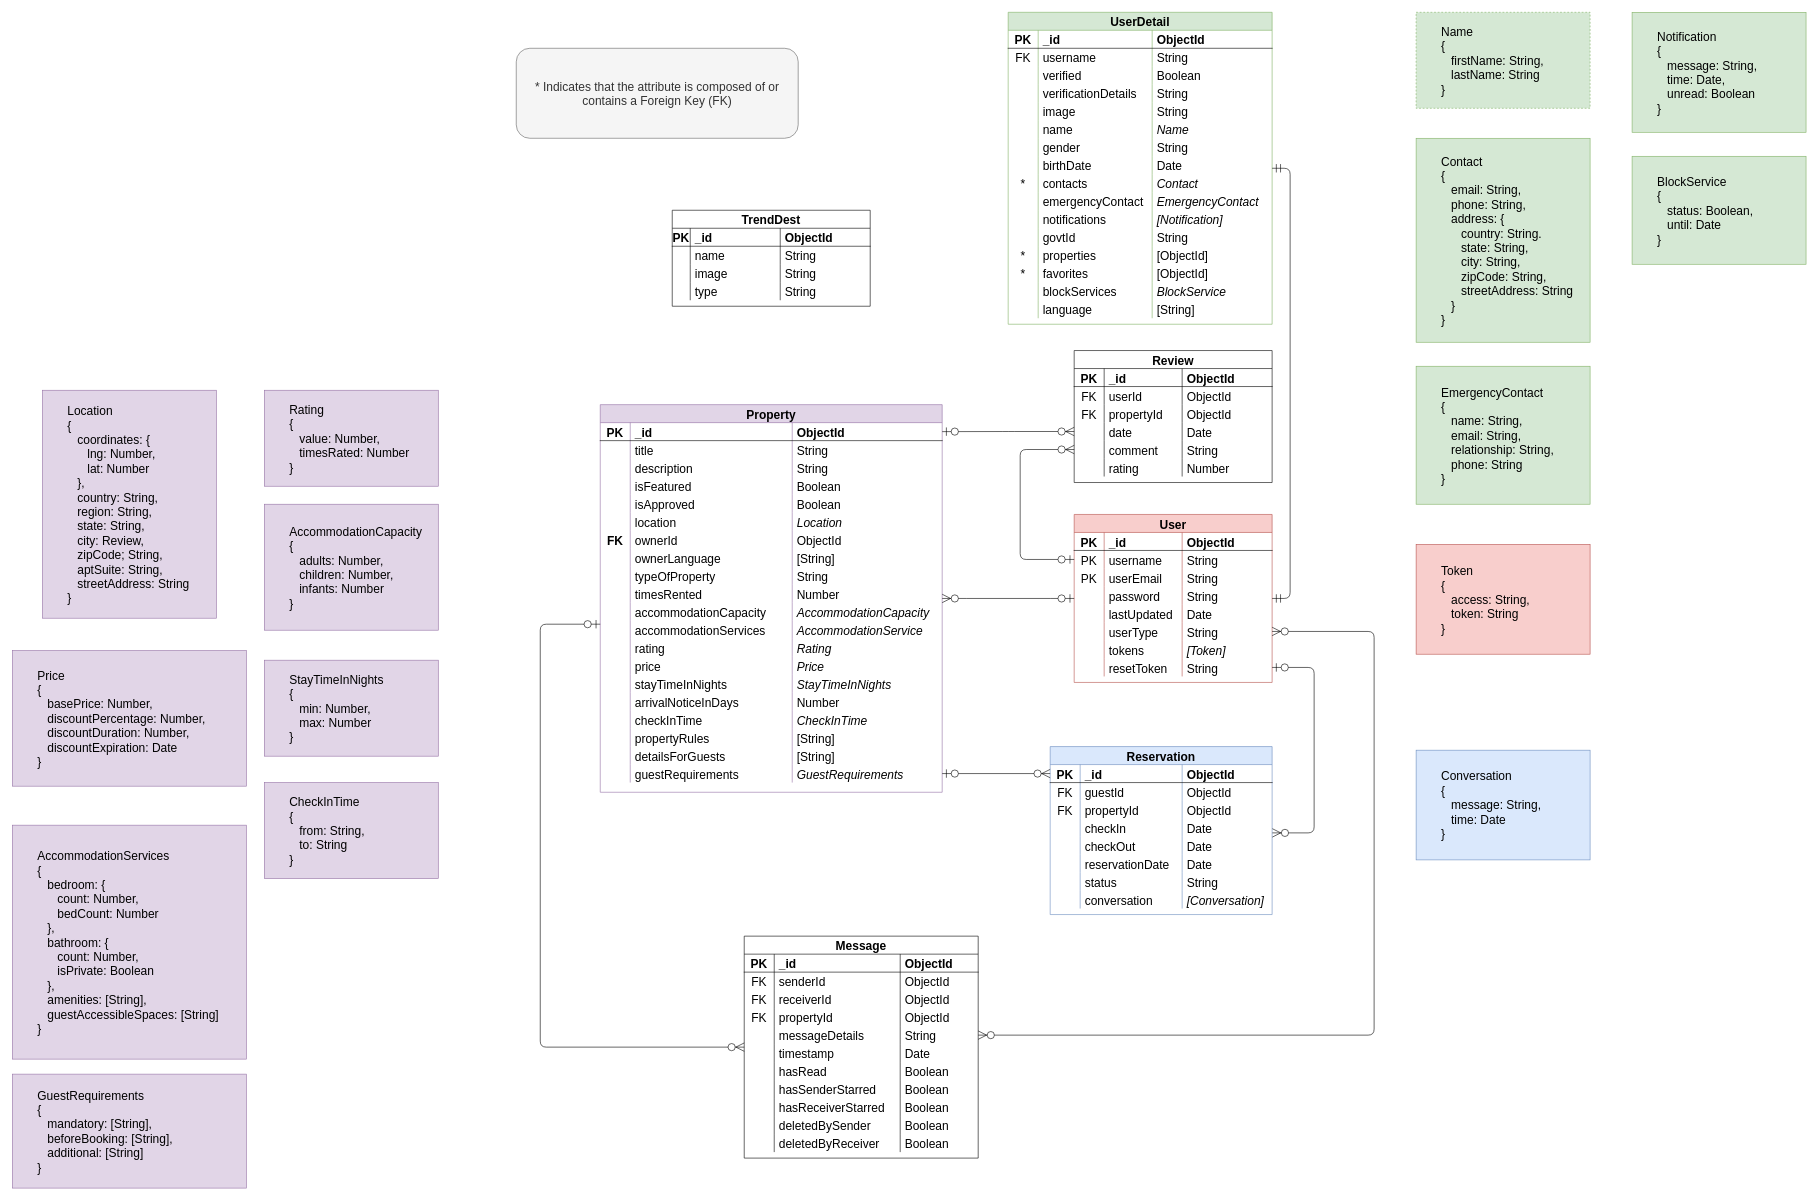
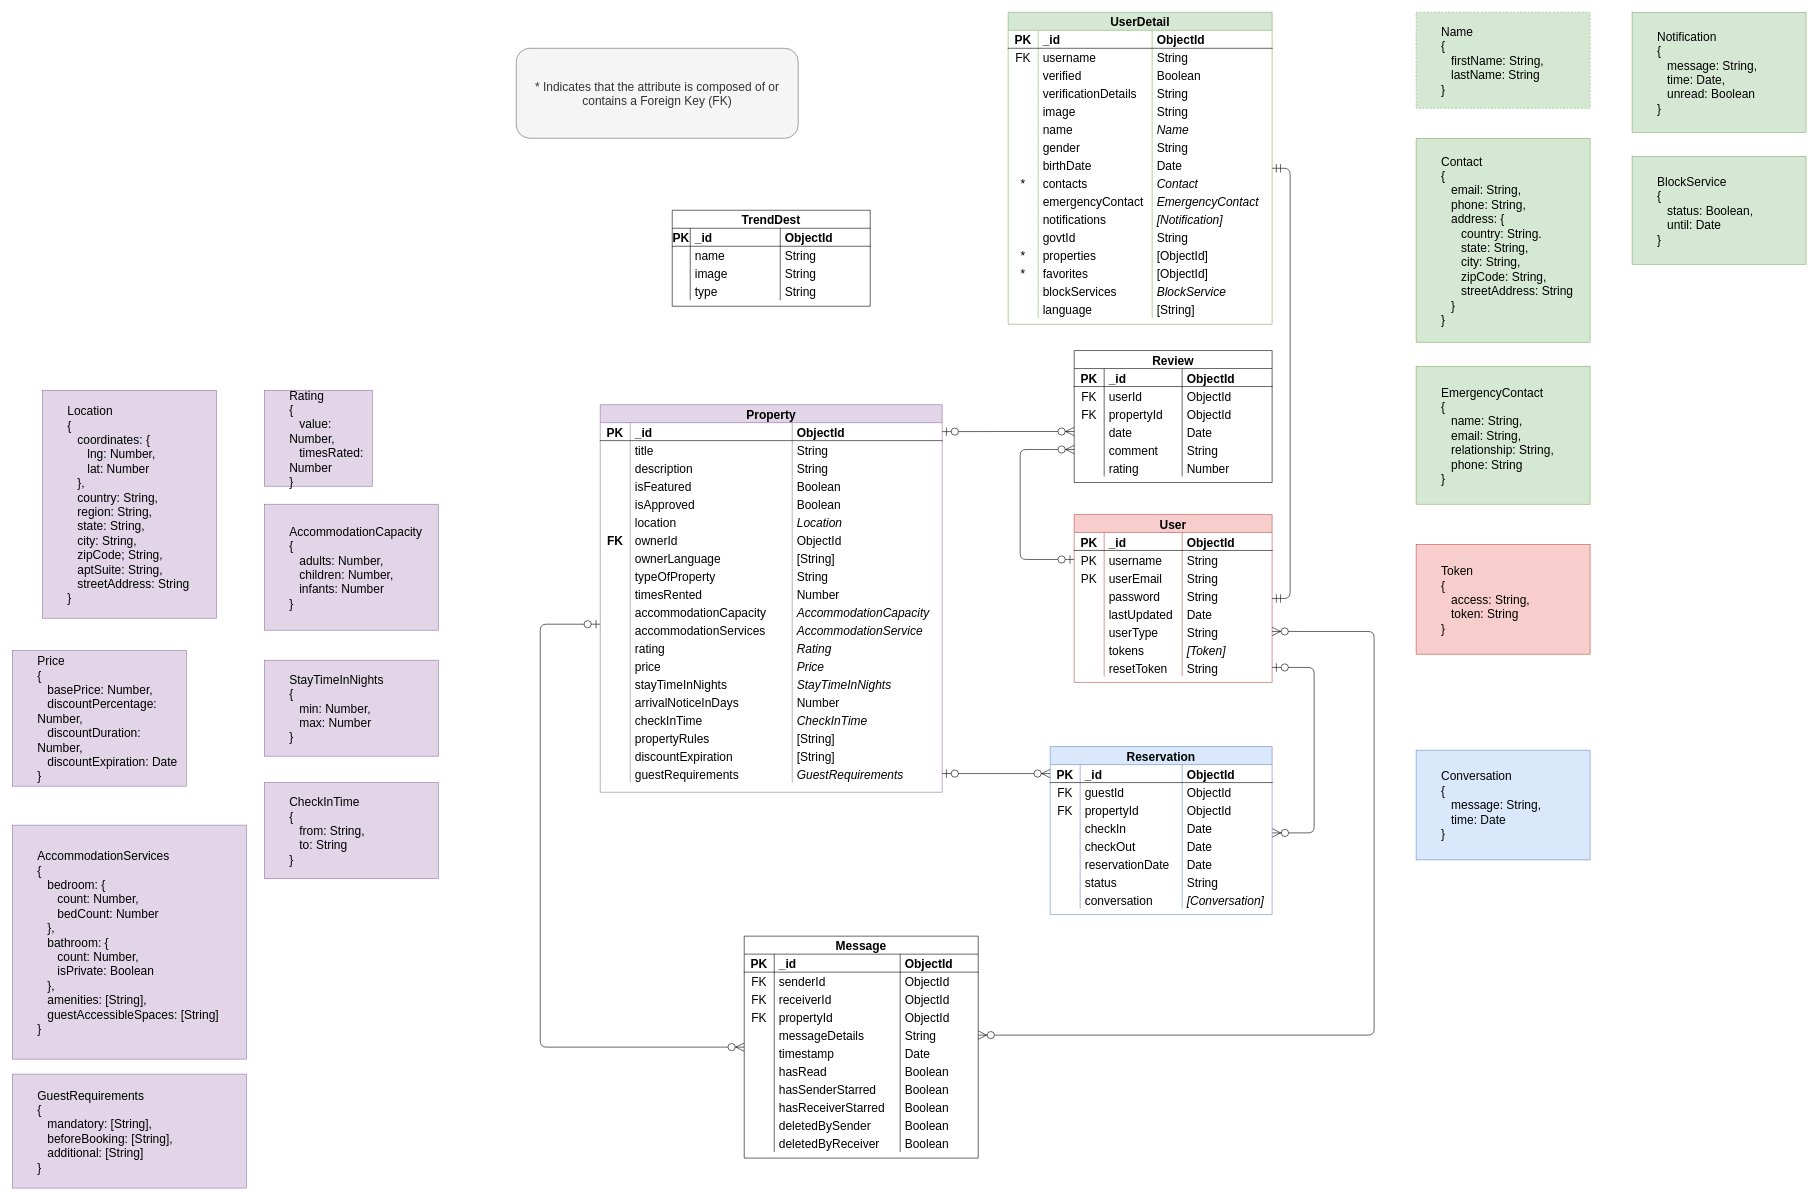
(351, 438) -> (318, 438)
(106, 504) -> (106, 504)
(1008, 599) -> none
(129, 719) -> (99, 719)
(685, 757) -> (691, 757)
